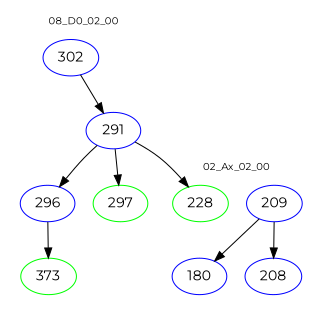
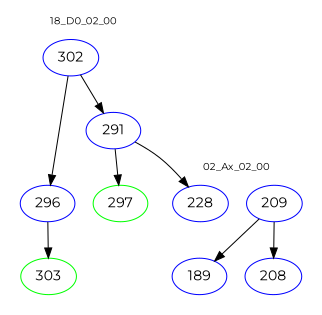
(84, 22) -> (84, 22)
(81, 161) -> (60, 125)
(200, 204) -> (200, 204)
(49, 276) -> (49, 276)
(199, 276) -> (199, 276)
